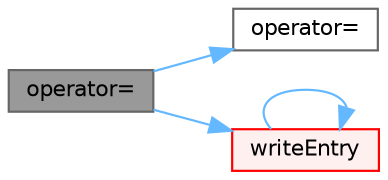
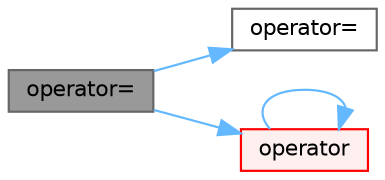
(306, 150) -> (304, 150)
